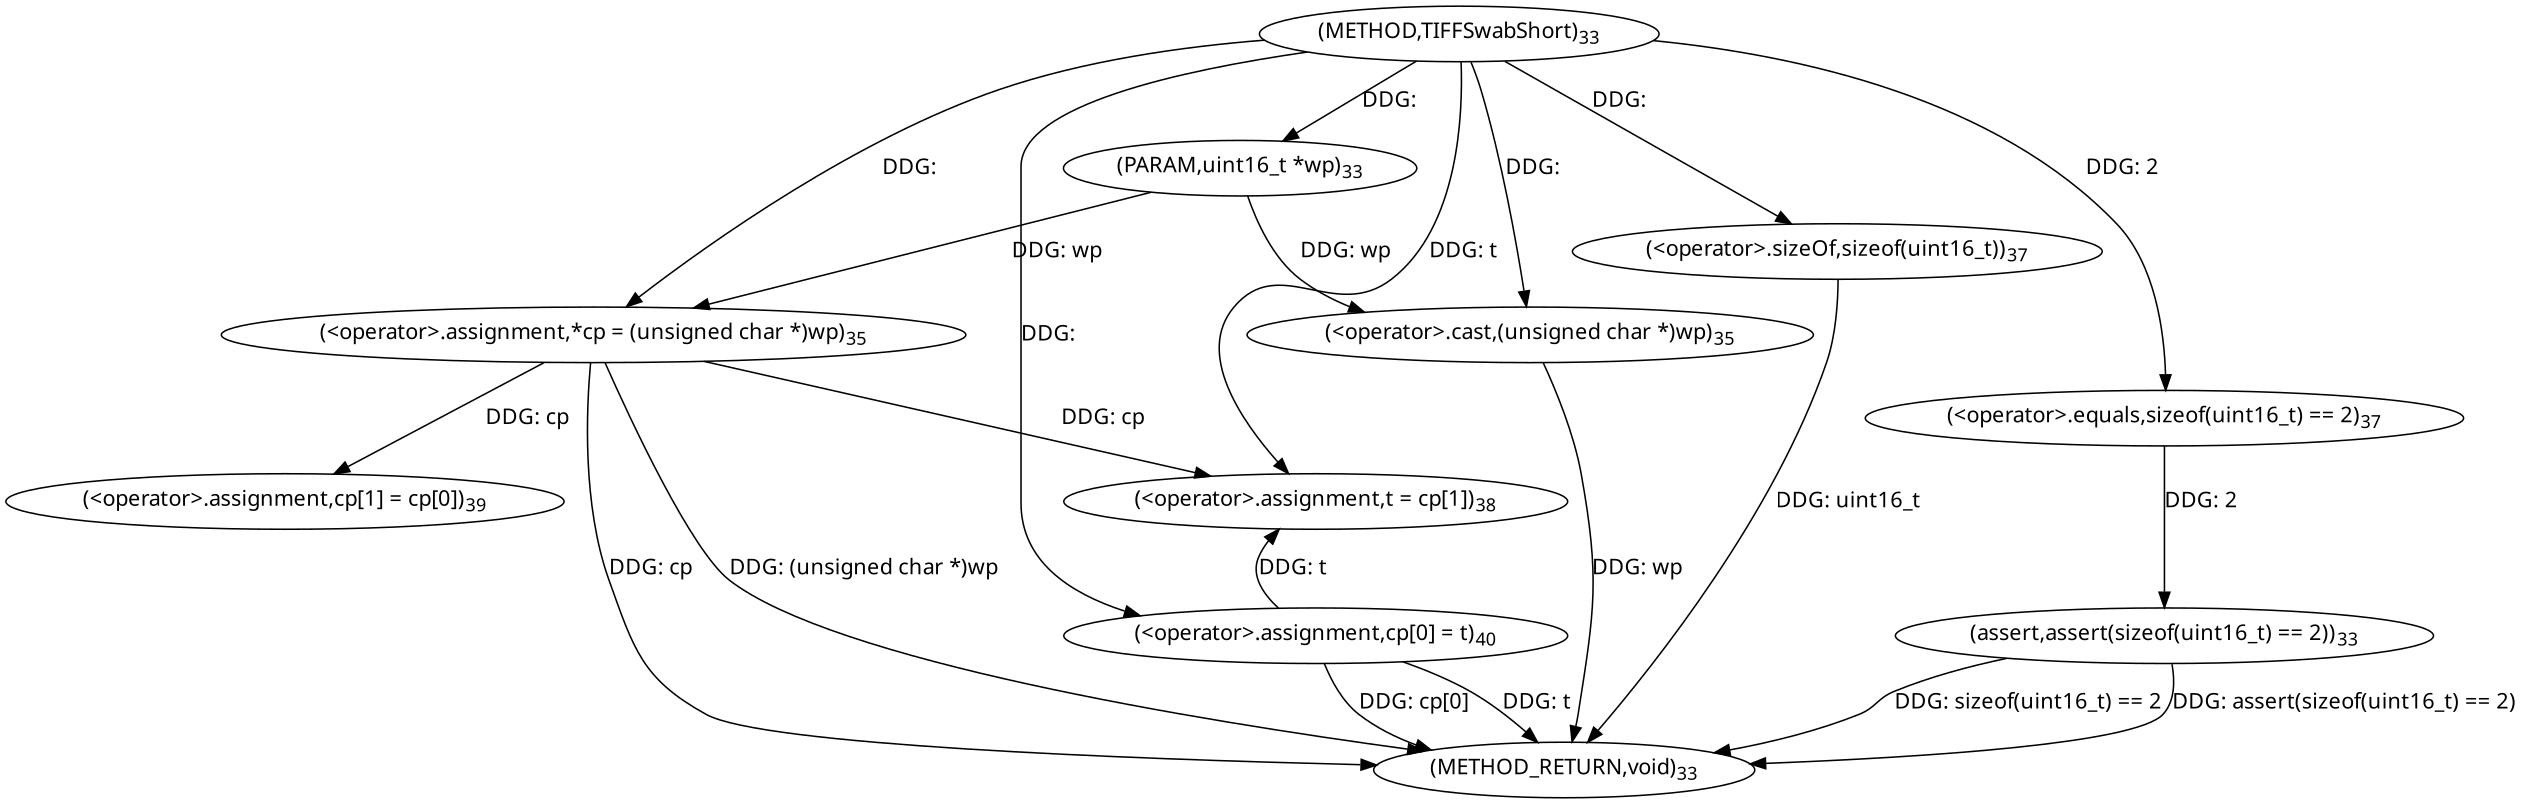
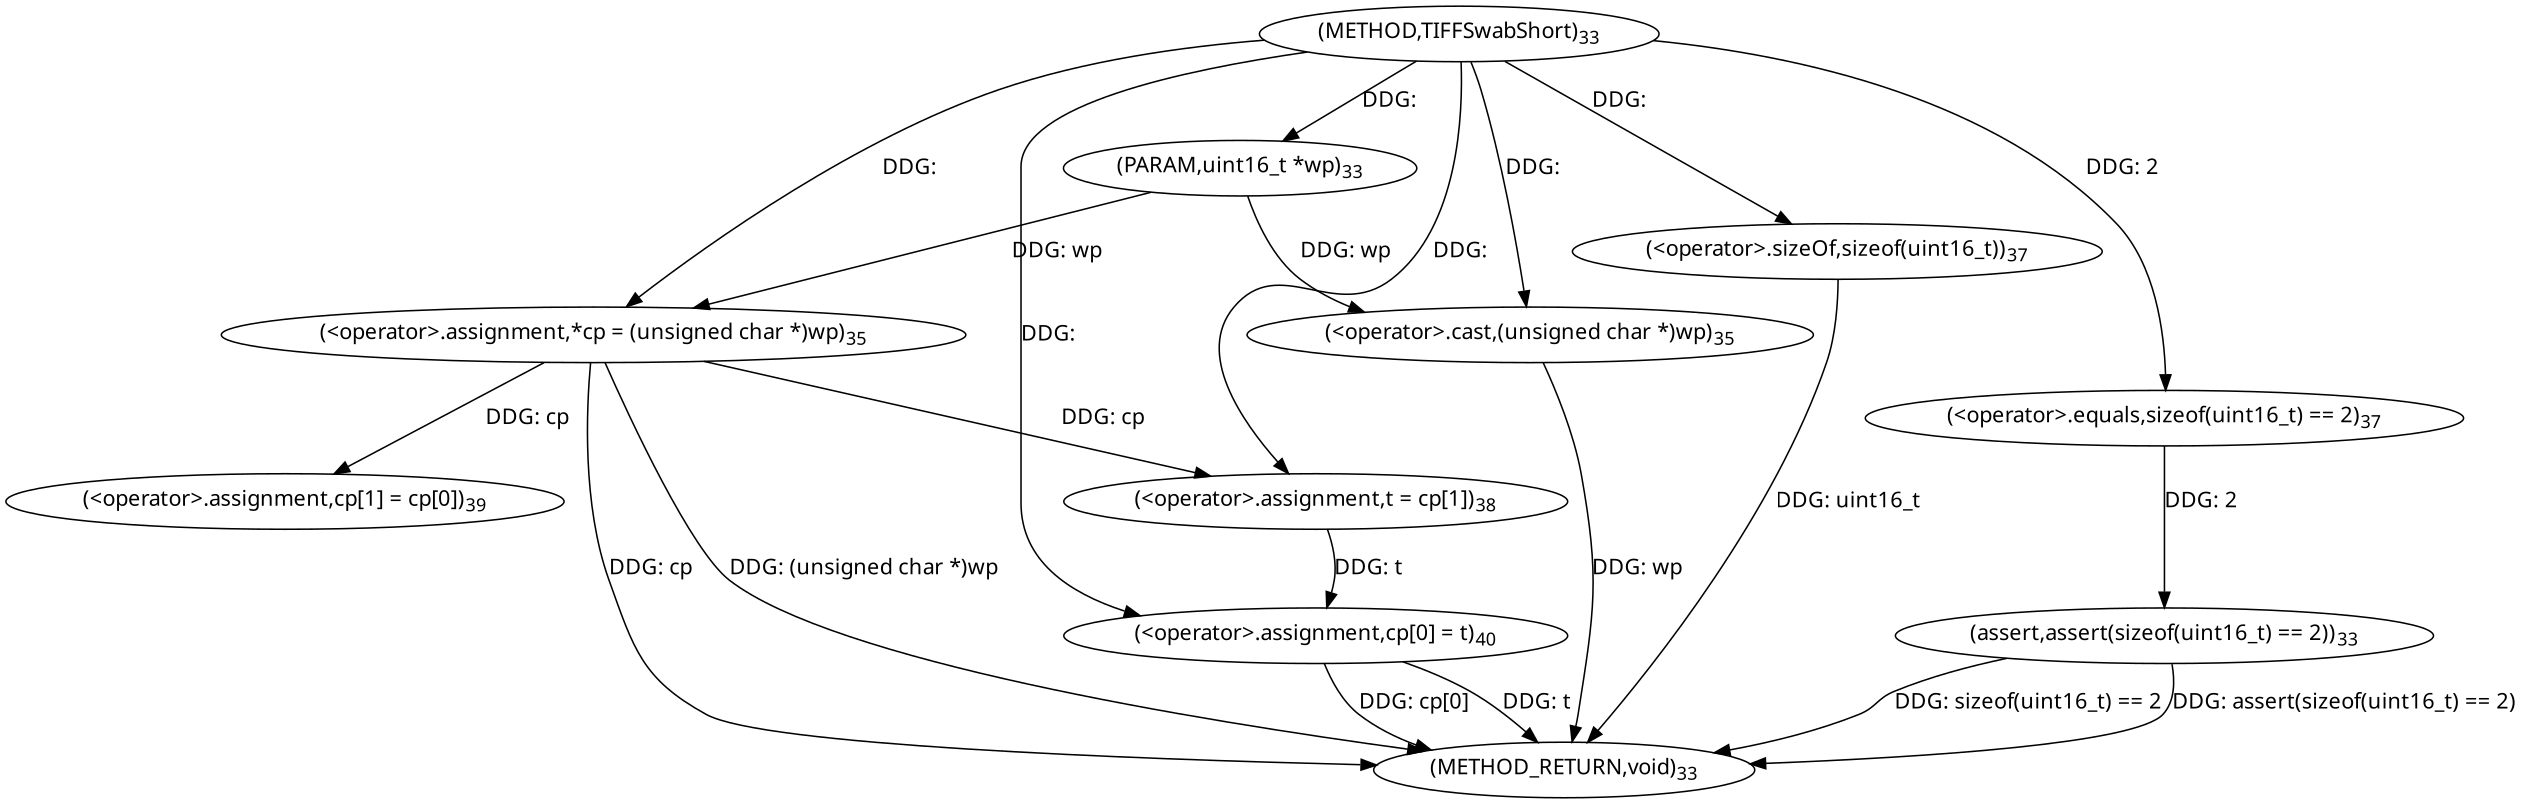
(1464, 252) -> (1464, 252)
(1257, 576) -> (1335, 561)
